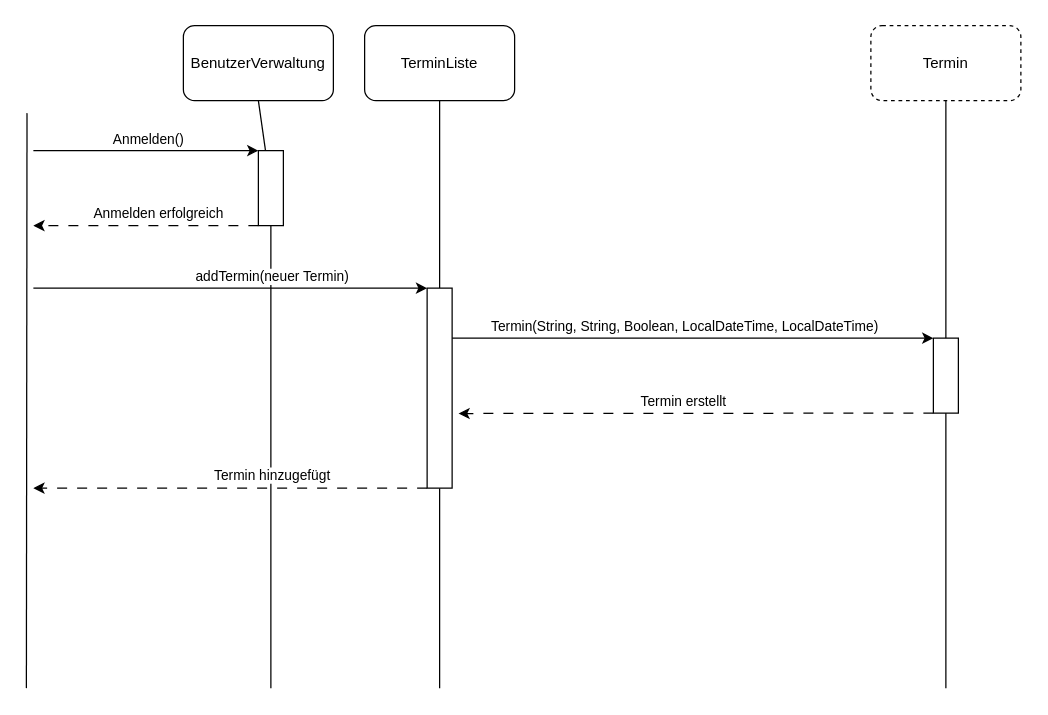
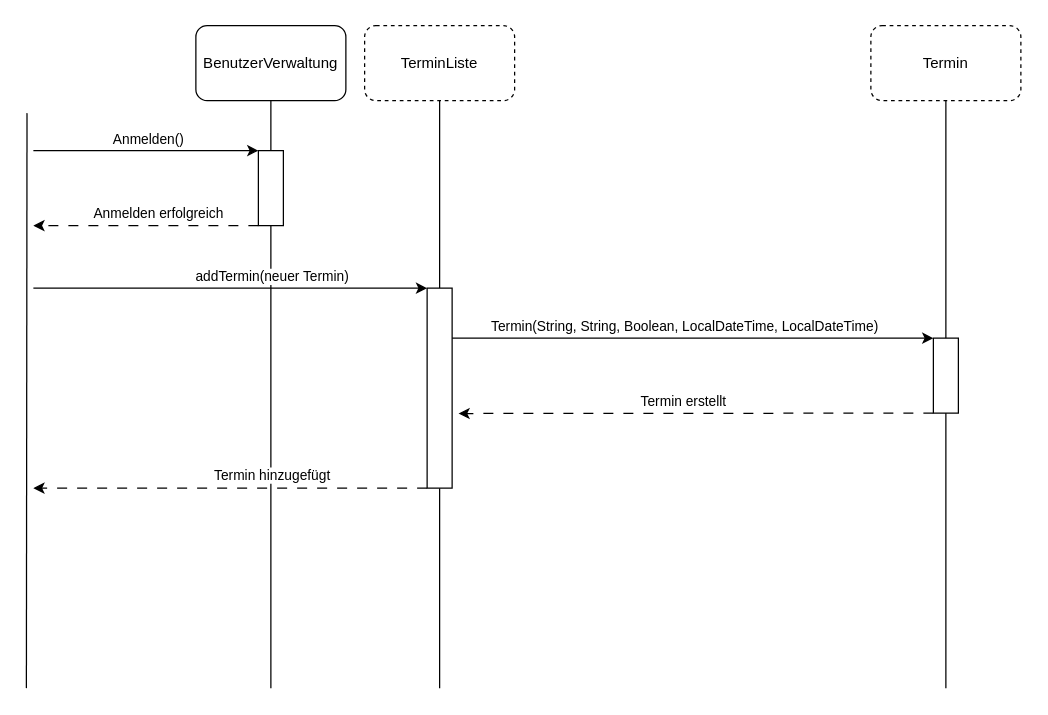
(258, 63) -> (271, 63)
(439, 63) -> (439, 63)
